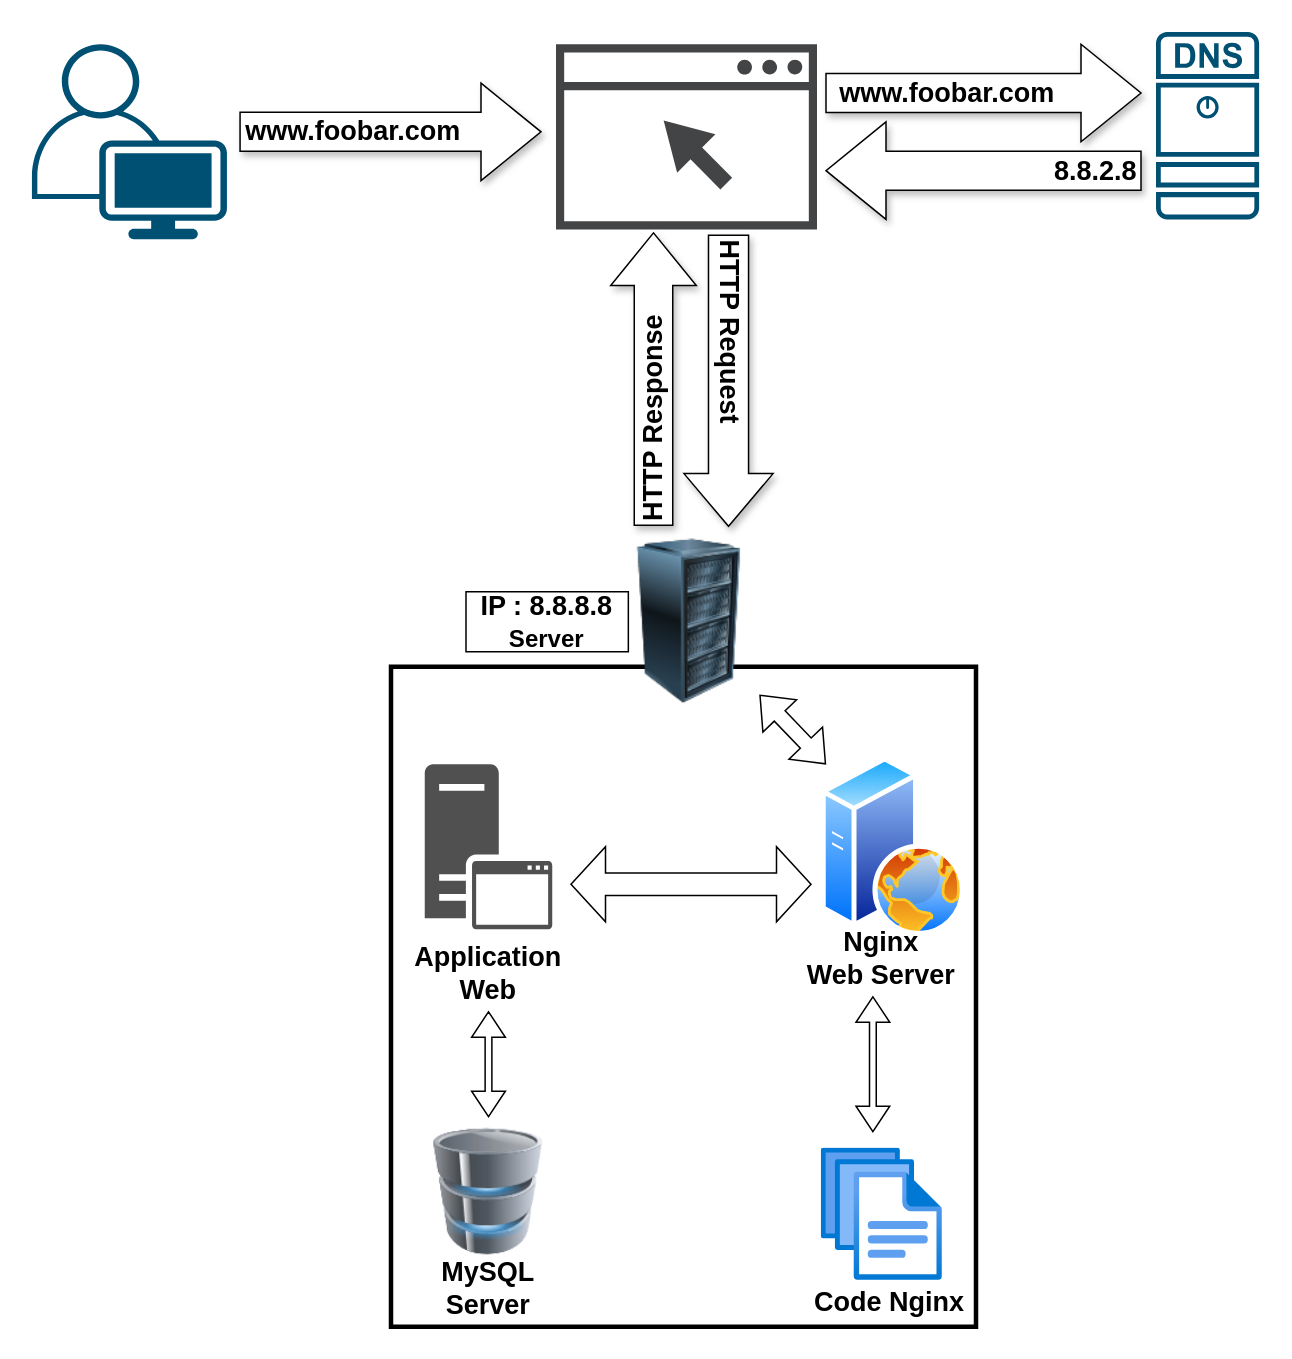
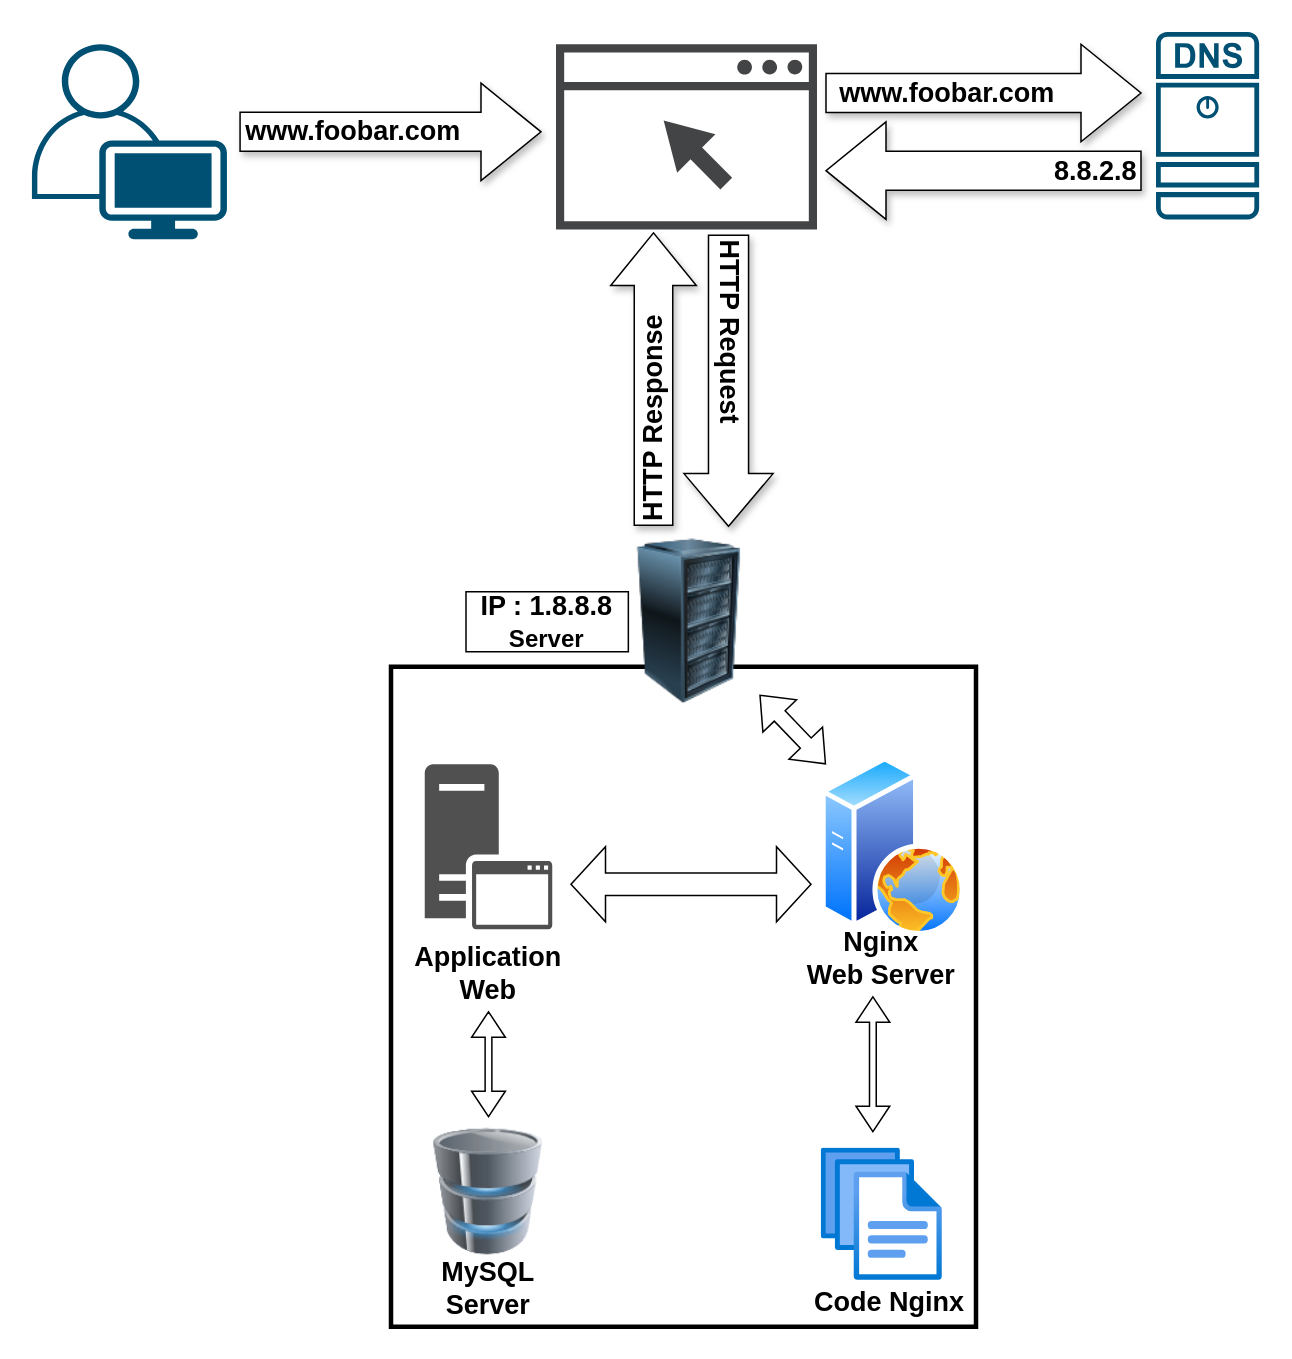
(547, 622) -> (547, 622)
